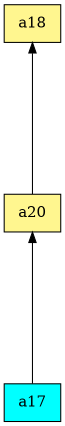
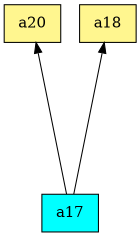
(32, 124) -> (88, 124)
